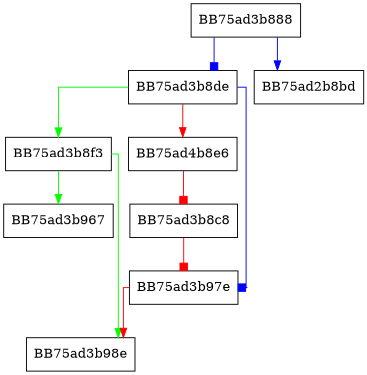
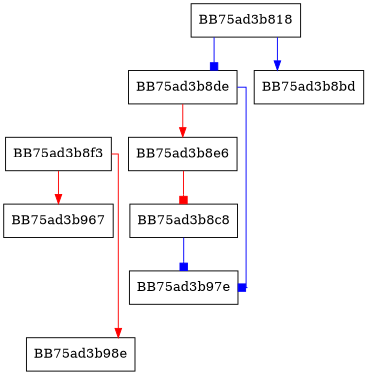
(246, 20) -> (246, 20)
(73, 87) -> none
(309, 87) -> (309, 87)
(183, 154) -> (183, 154)
(58, 183) -> (58, 183)
(118, 238) -> (118, 238)
(184, 249) -> (184, 249)
(123, 305) -> none
